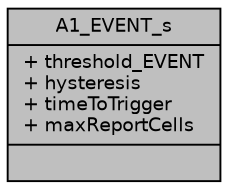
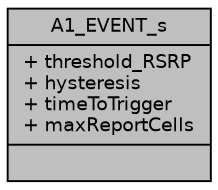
(114, 62) -> (107, 62)
